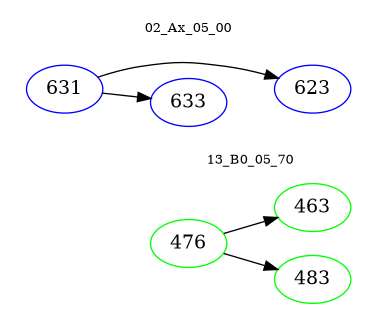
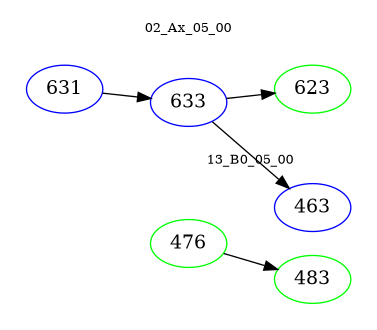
(181, 63) -> (244, 97)
(313, 89) -> (313, 89)
(251, 160) -> (251, 160)
(313, 208) -> (313, 208)
(244, 227) -> (252, 156)
